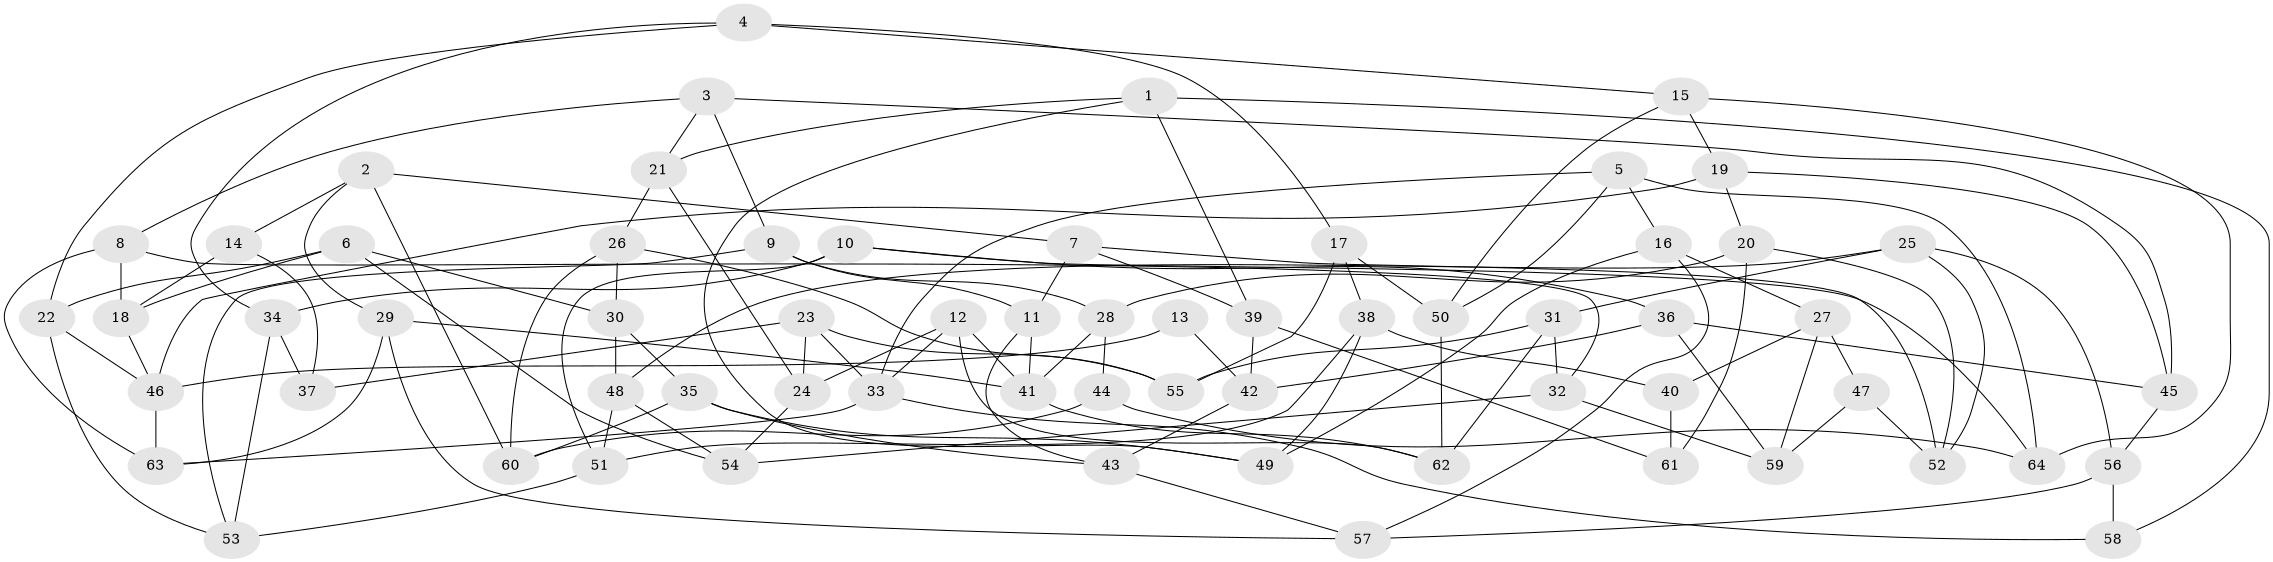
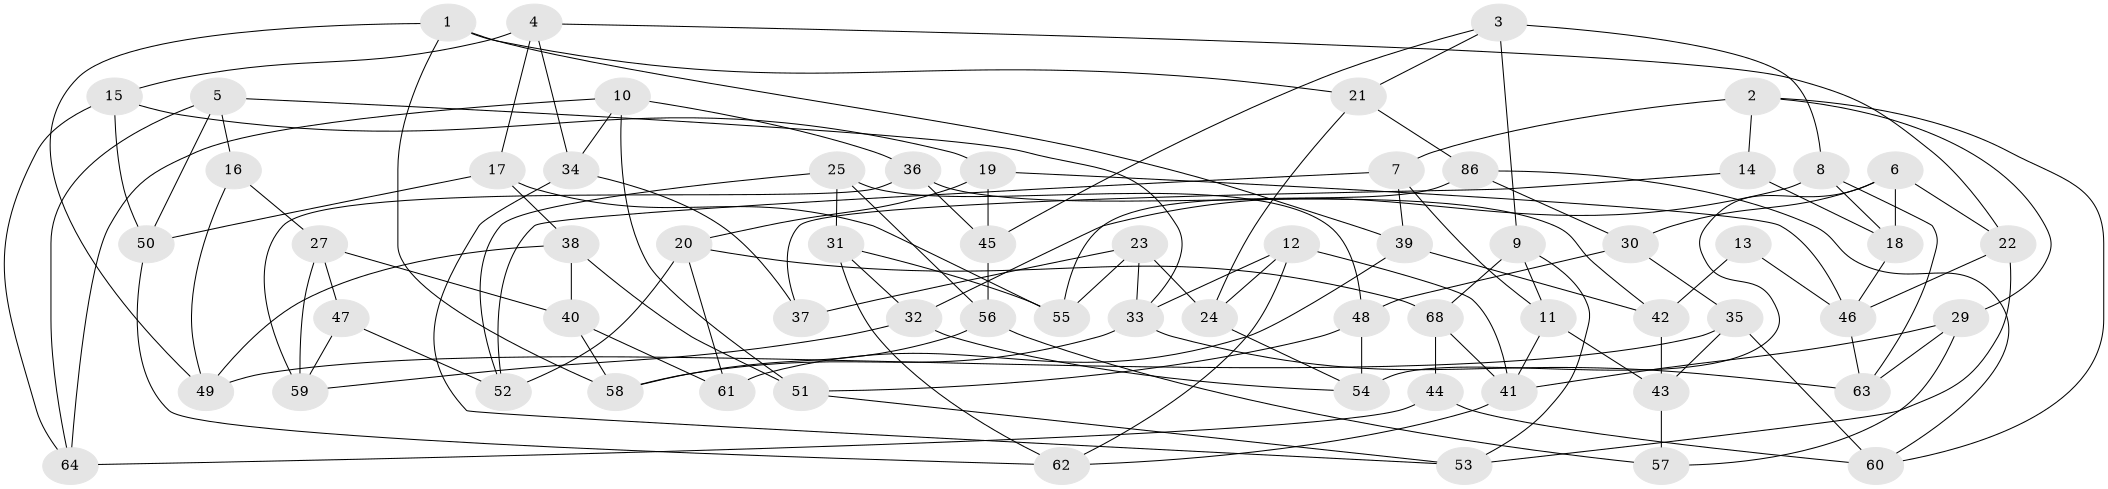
(618, 244) -> (1470, 170)
(1106, 318) -> (1436, 318)
none -> (593, 355)
(1587, 417) -> none
